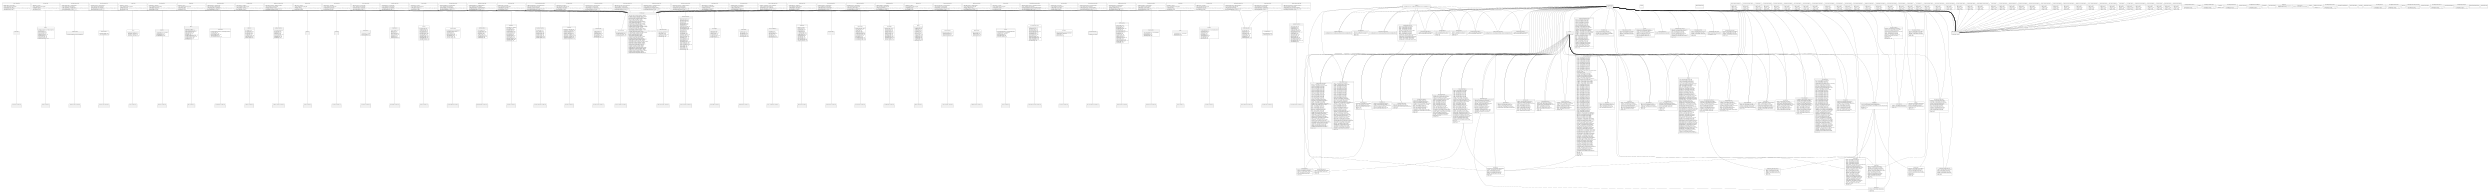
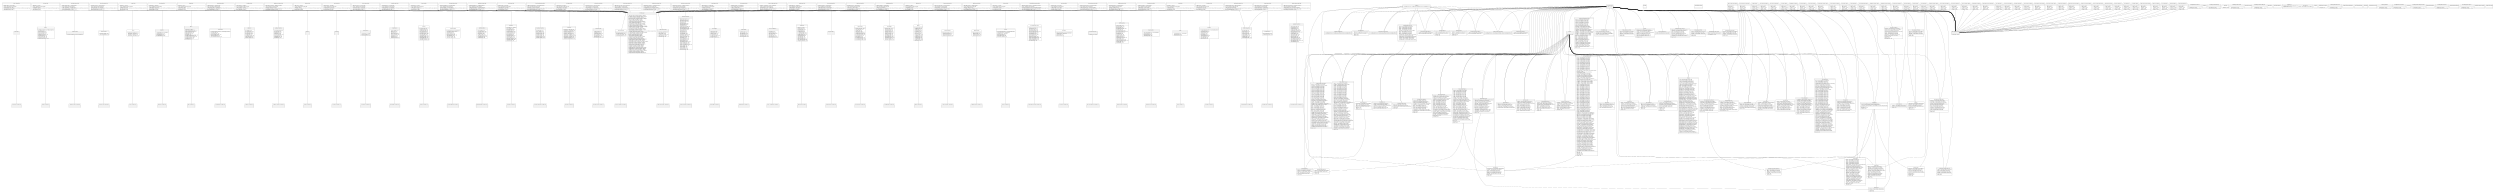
none -> (1784, 6)
